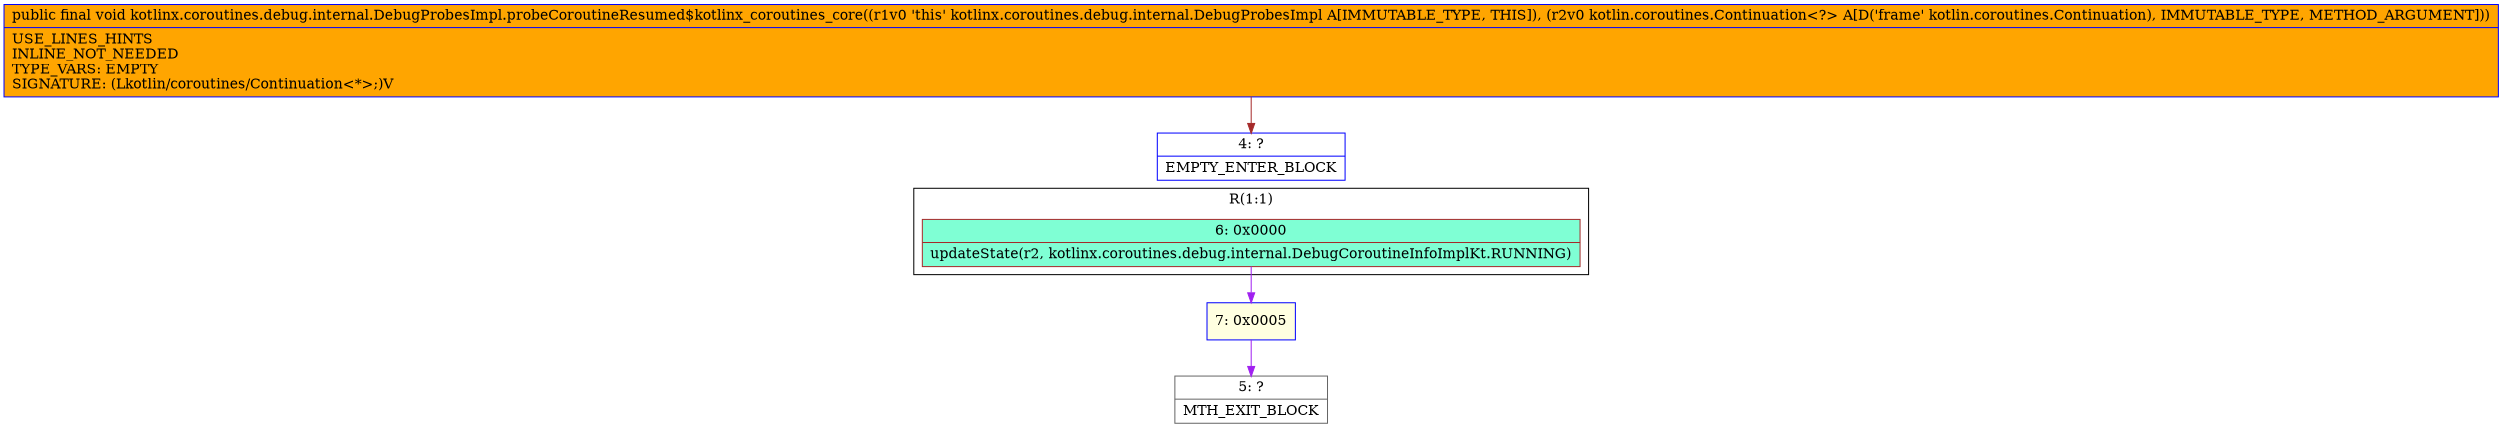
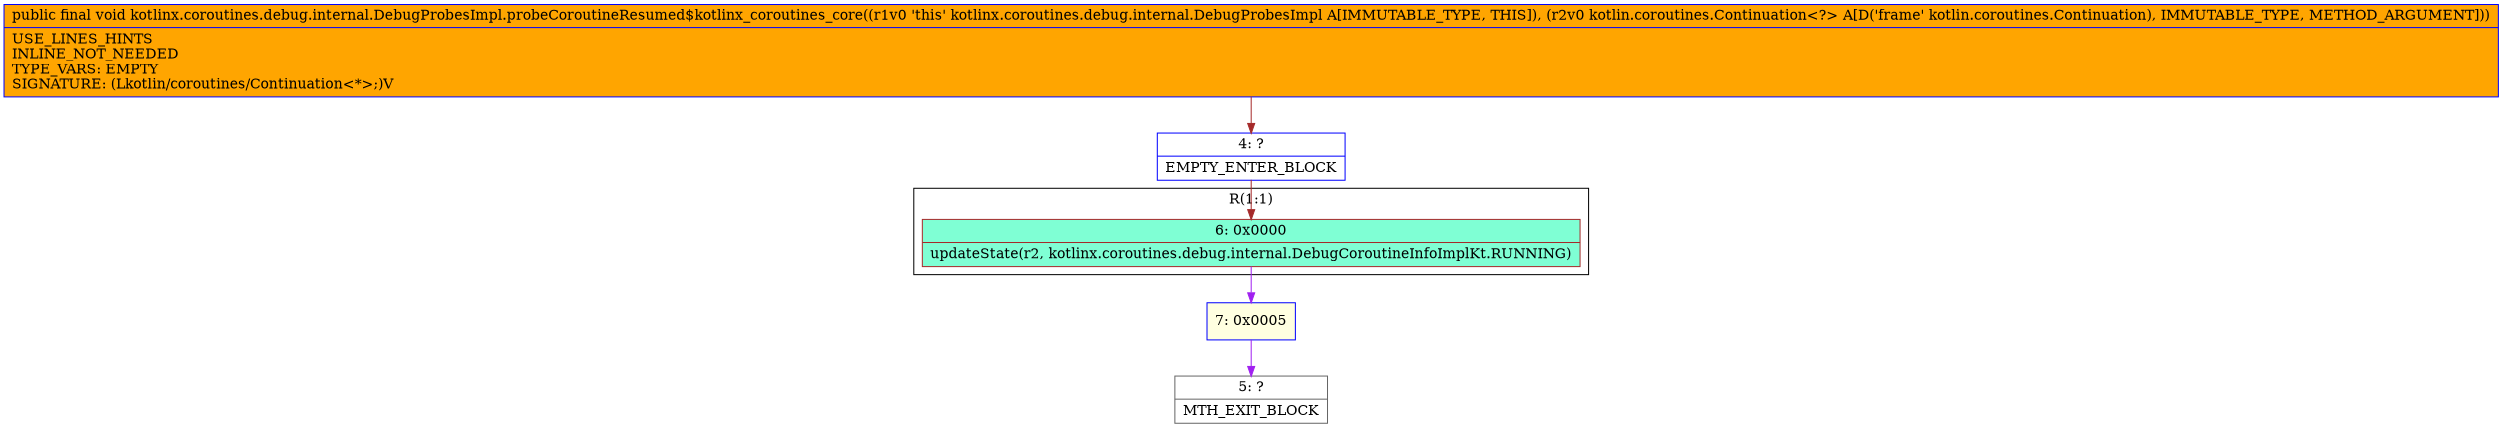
none -> (1251, 195)
